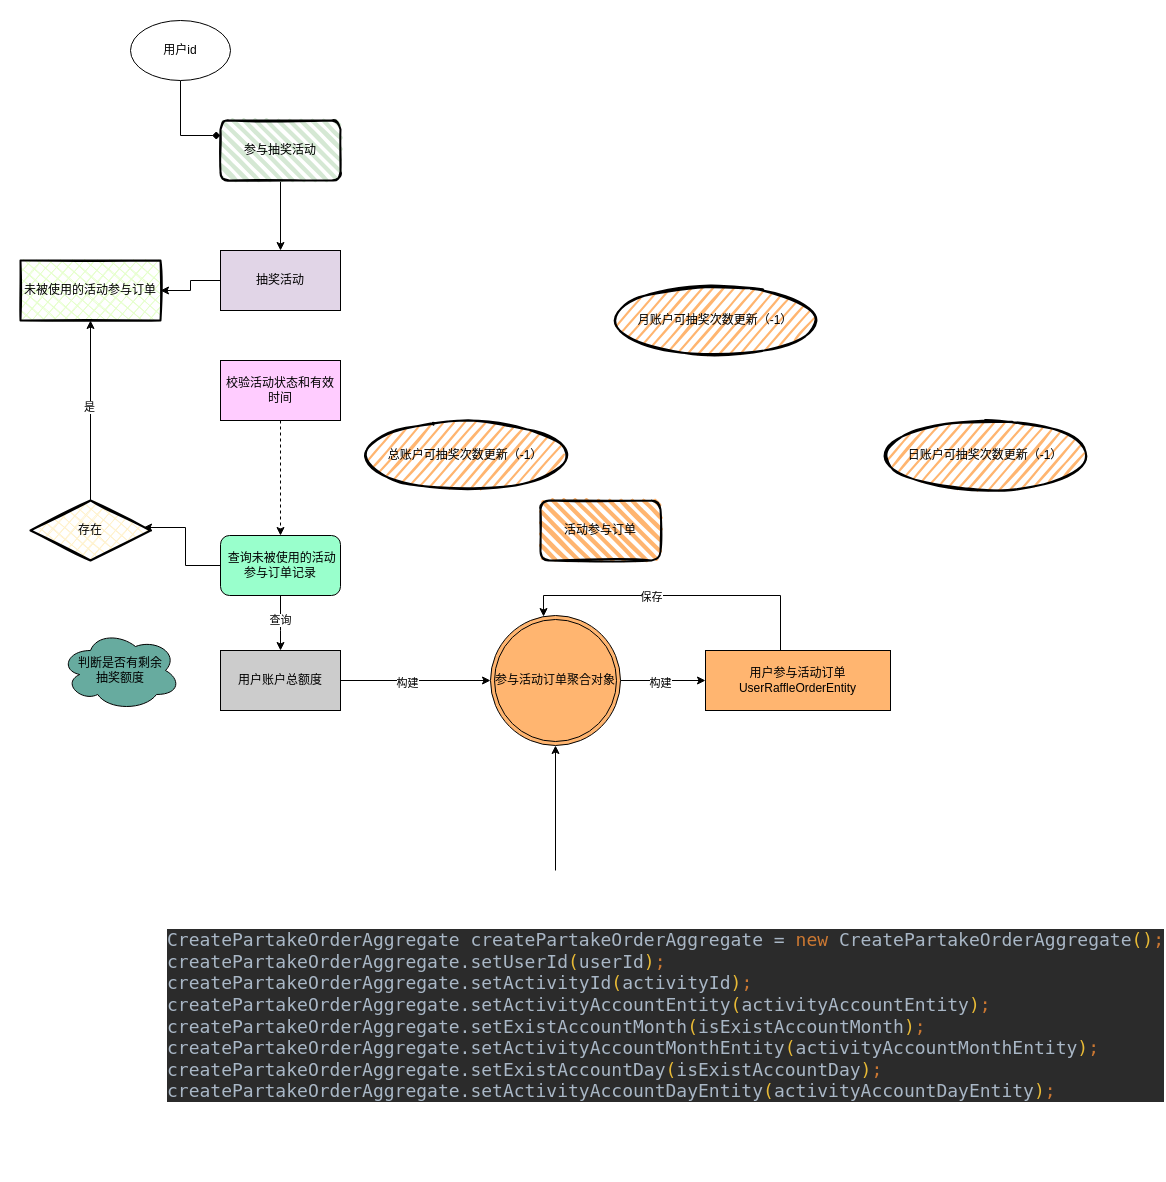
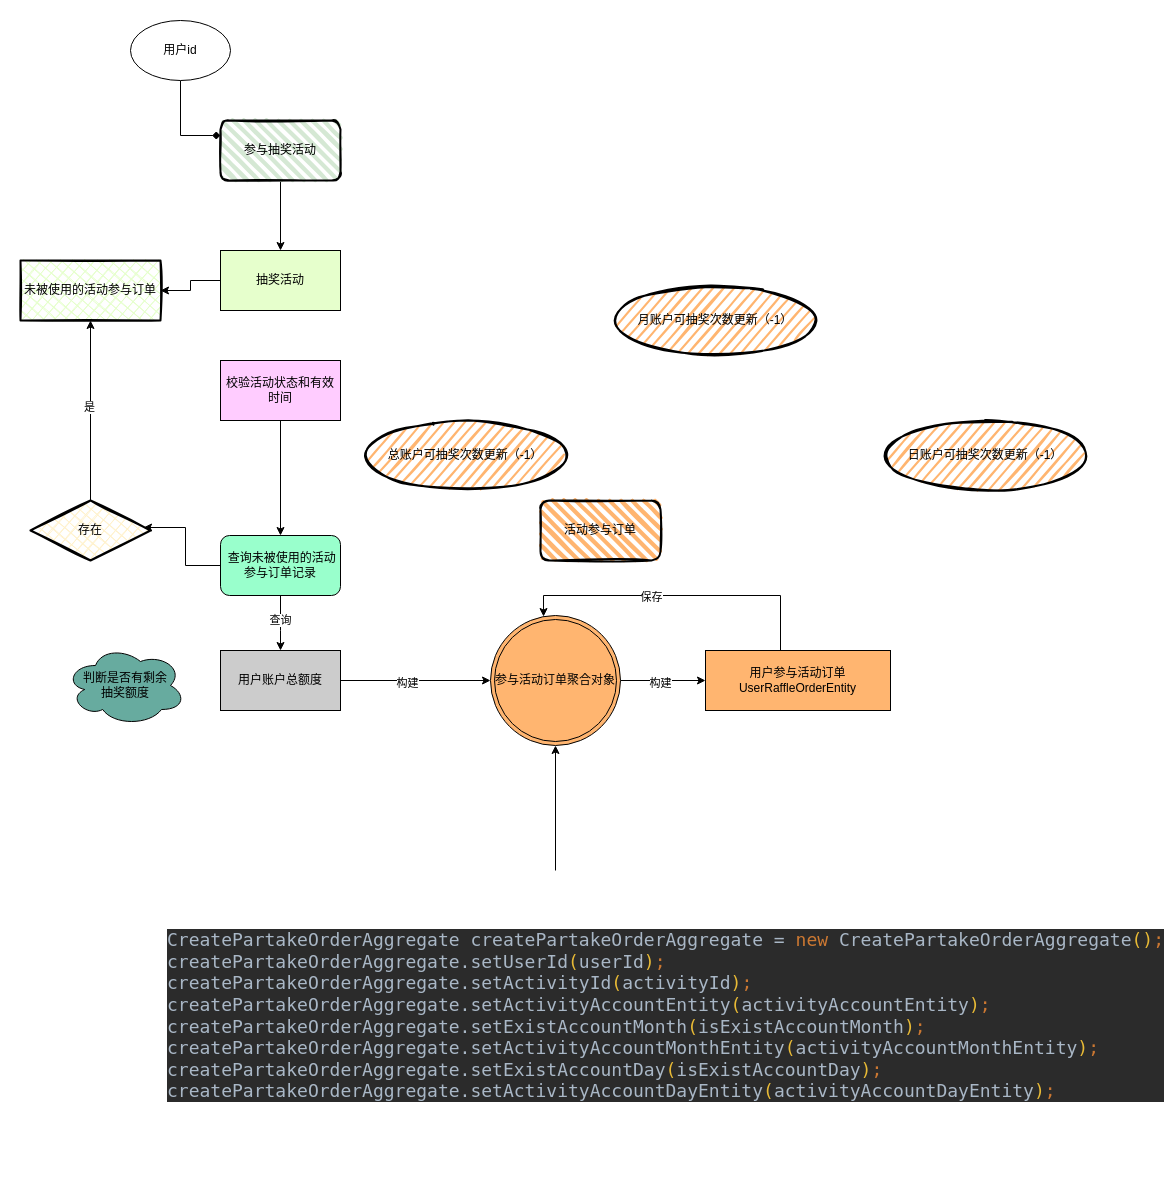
(281, 281) -> (281, 281)
(281, 475) -> (281, 475)
(121, 671) -> (126, 686)
